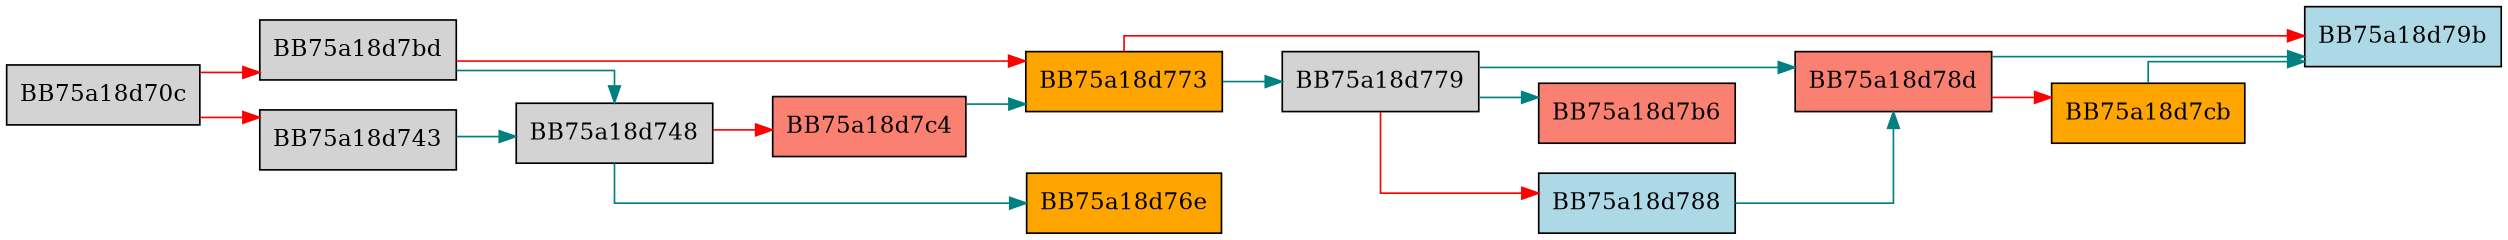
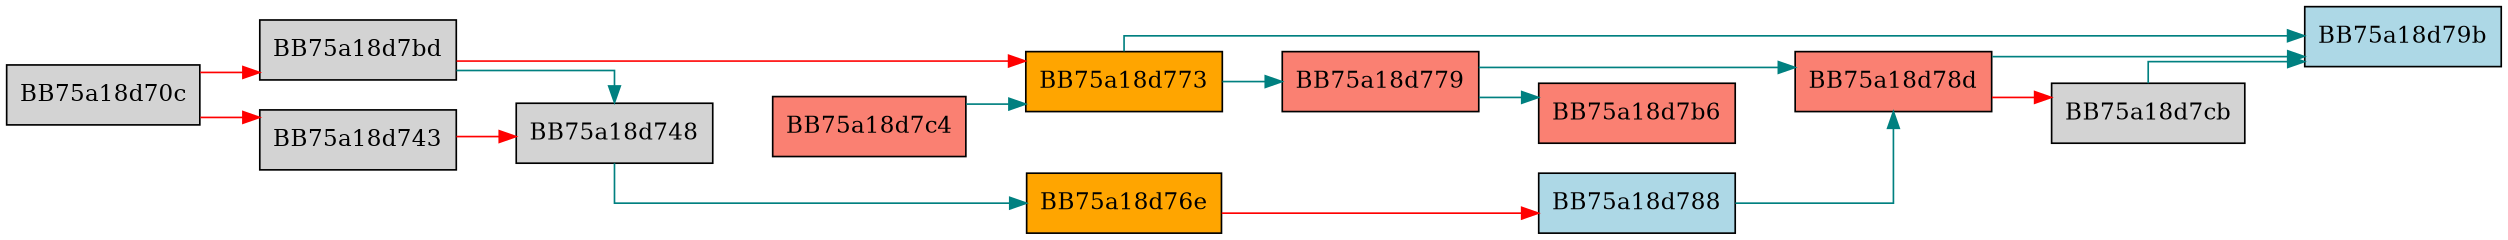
(1698, 36) -> (1698, 36)
(1381, 82) -> (1381, 82)
(2148, 113) -> (2148, 113)
(734, 130) -> none
(478, 137) -> (478, 137)
(1411, 193) -> (1372, 213)
